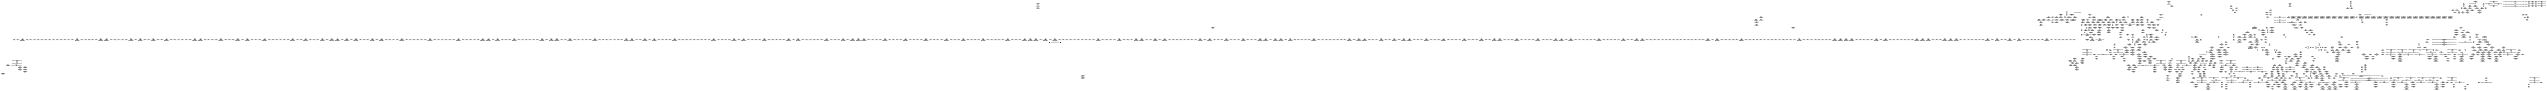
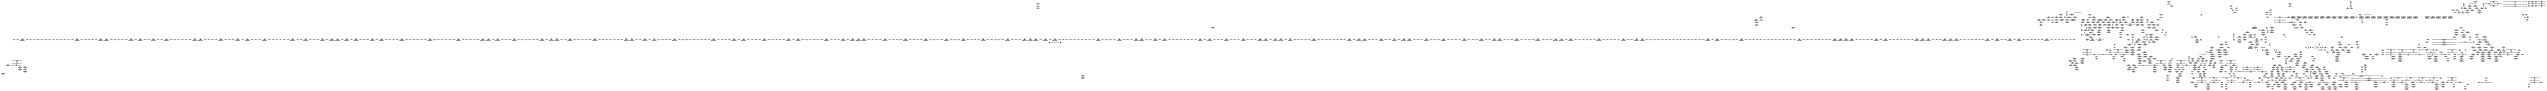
(2421, 17) -> none
